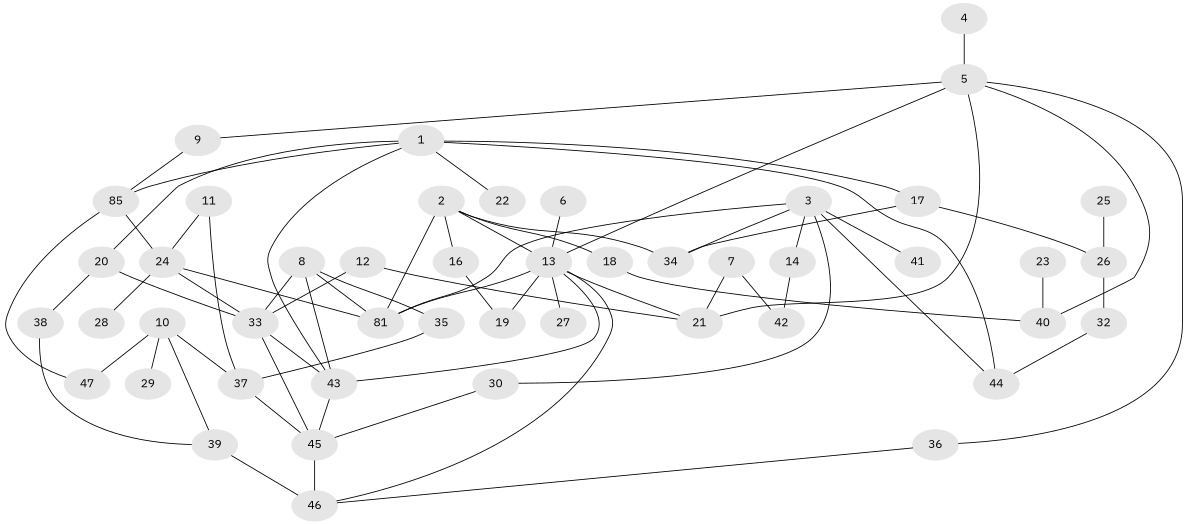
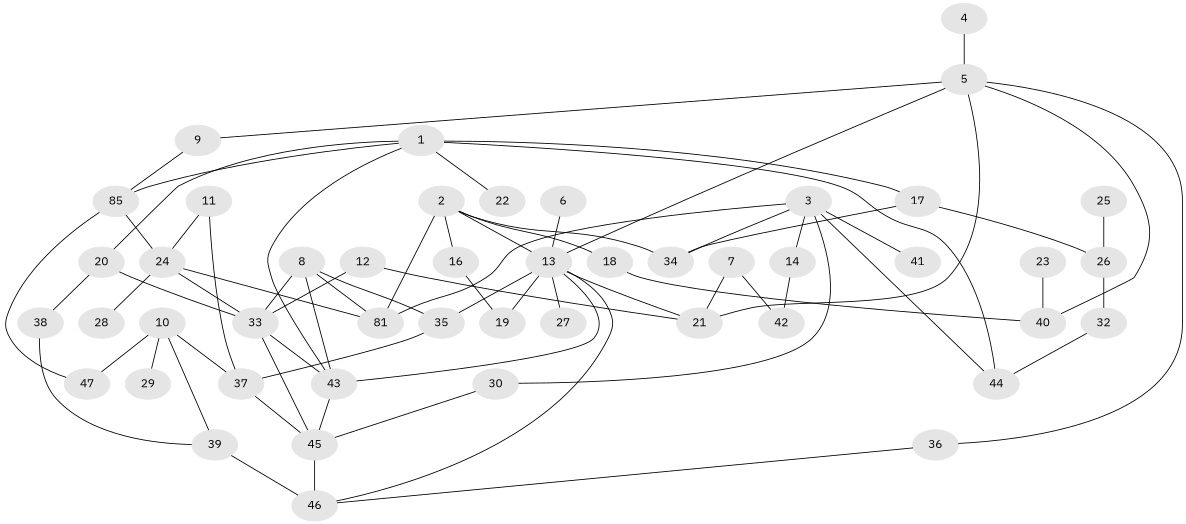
(494, 284) -> (490, 296)
